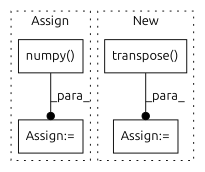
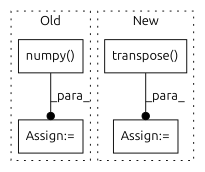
(51, 22) -> (51, 22)
